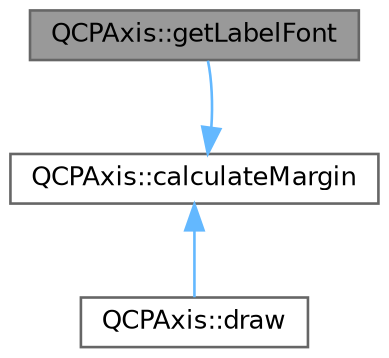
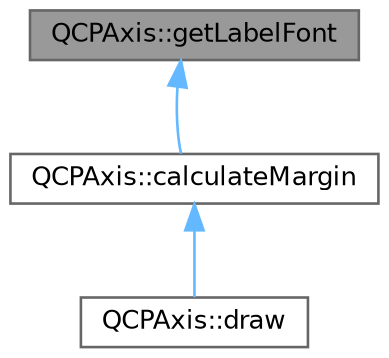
(212, 94) -> (177, 120)
